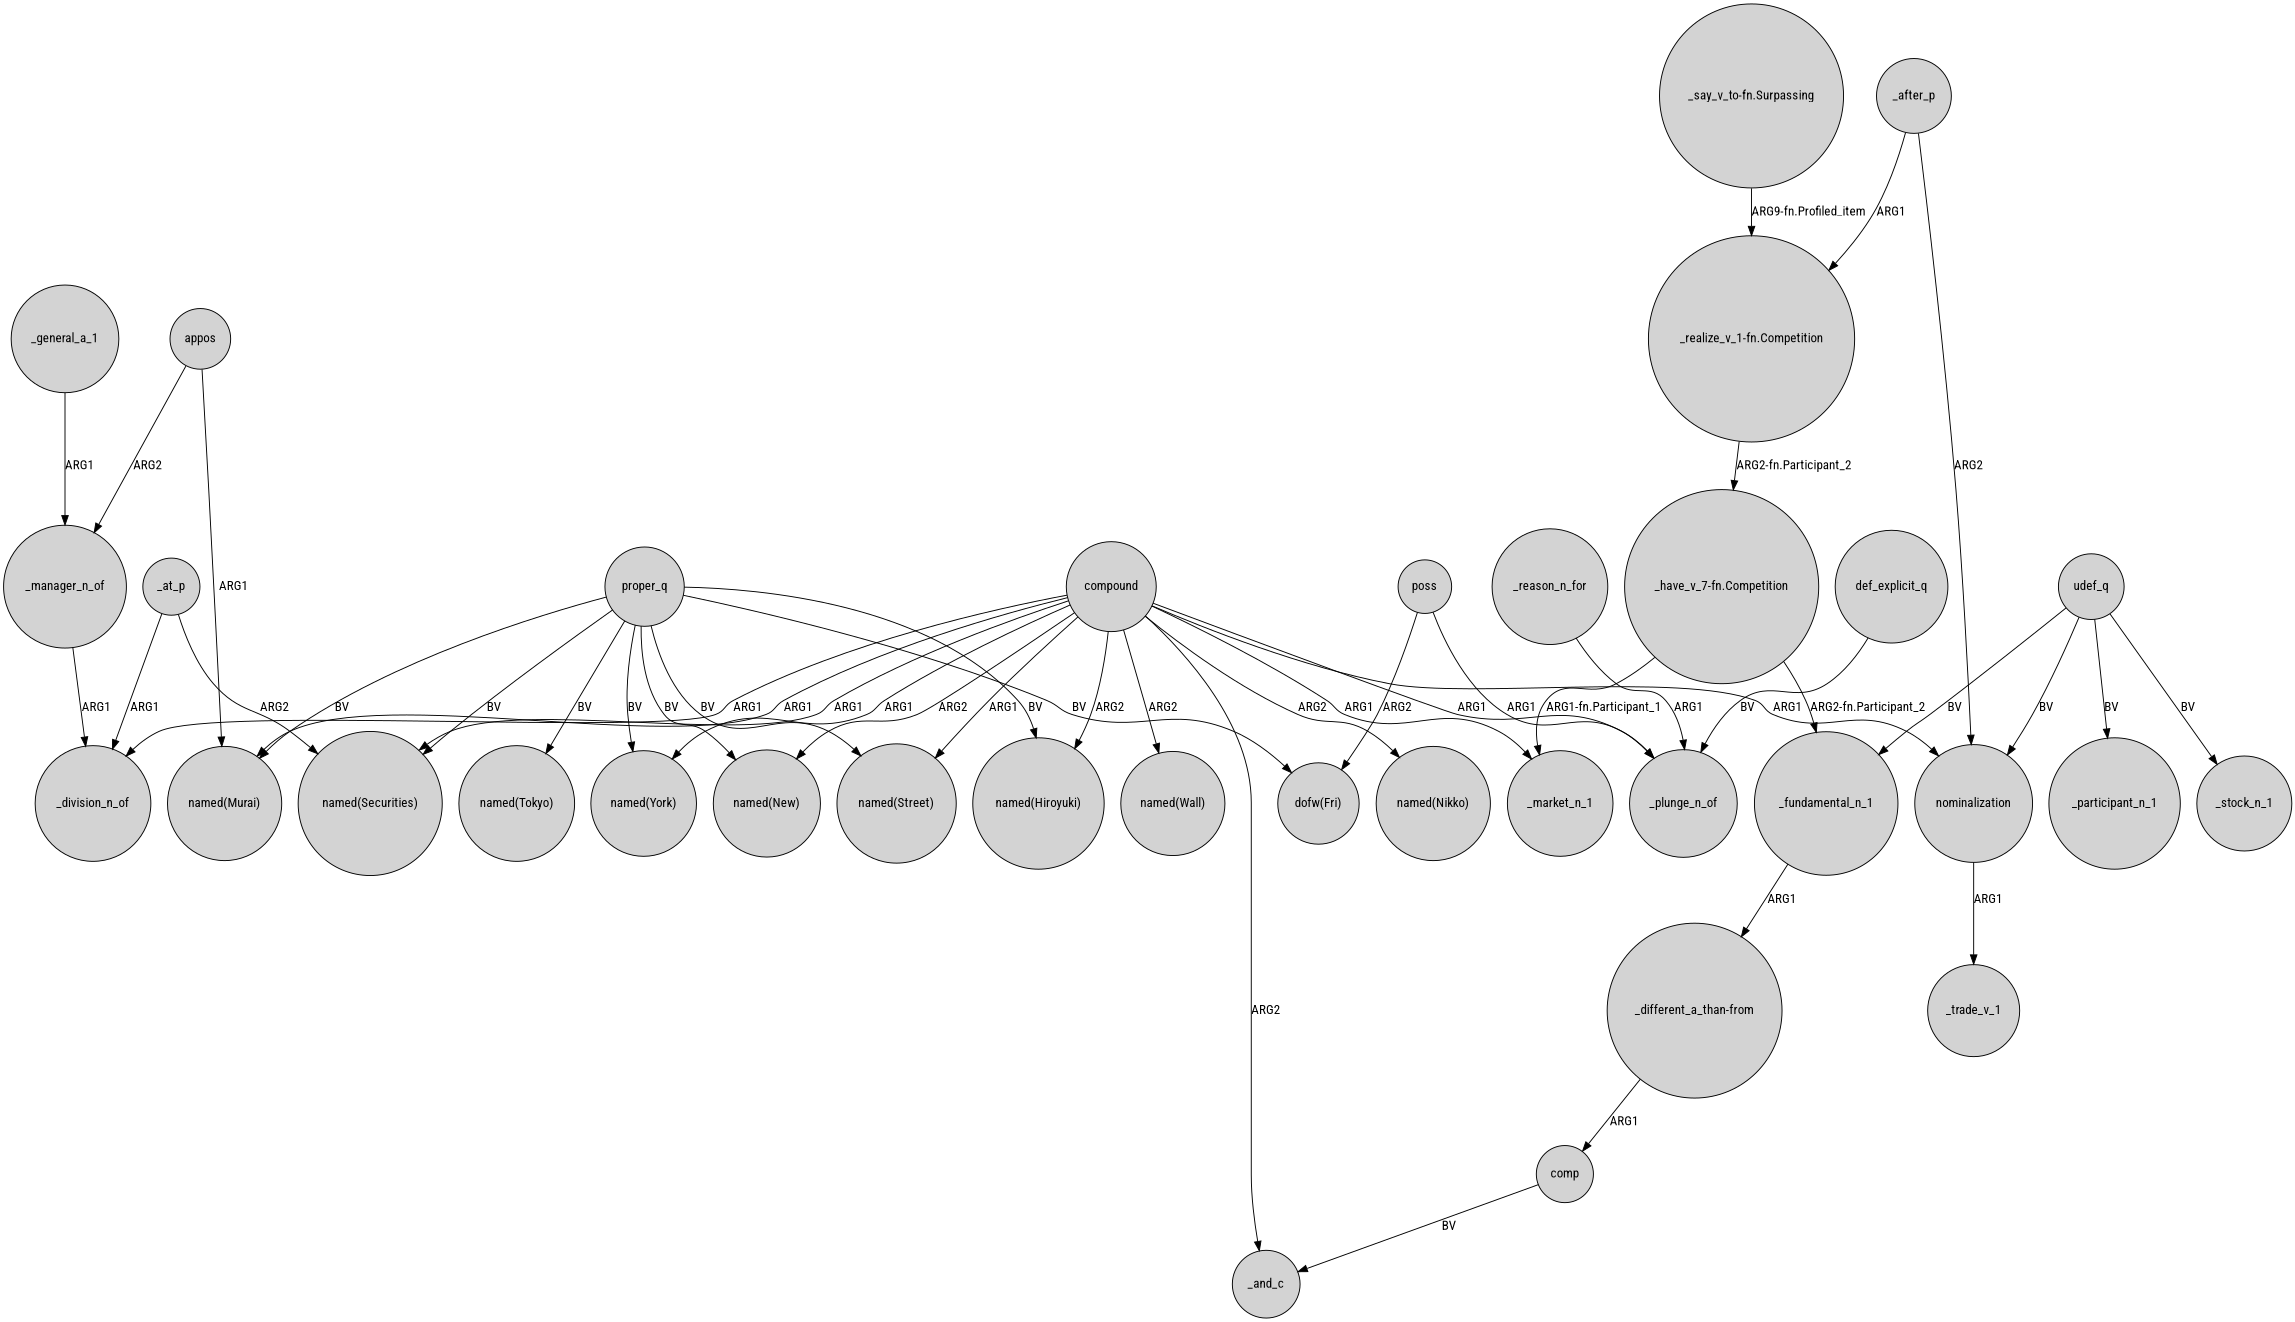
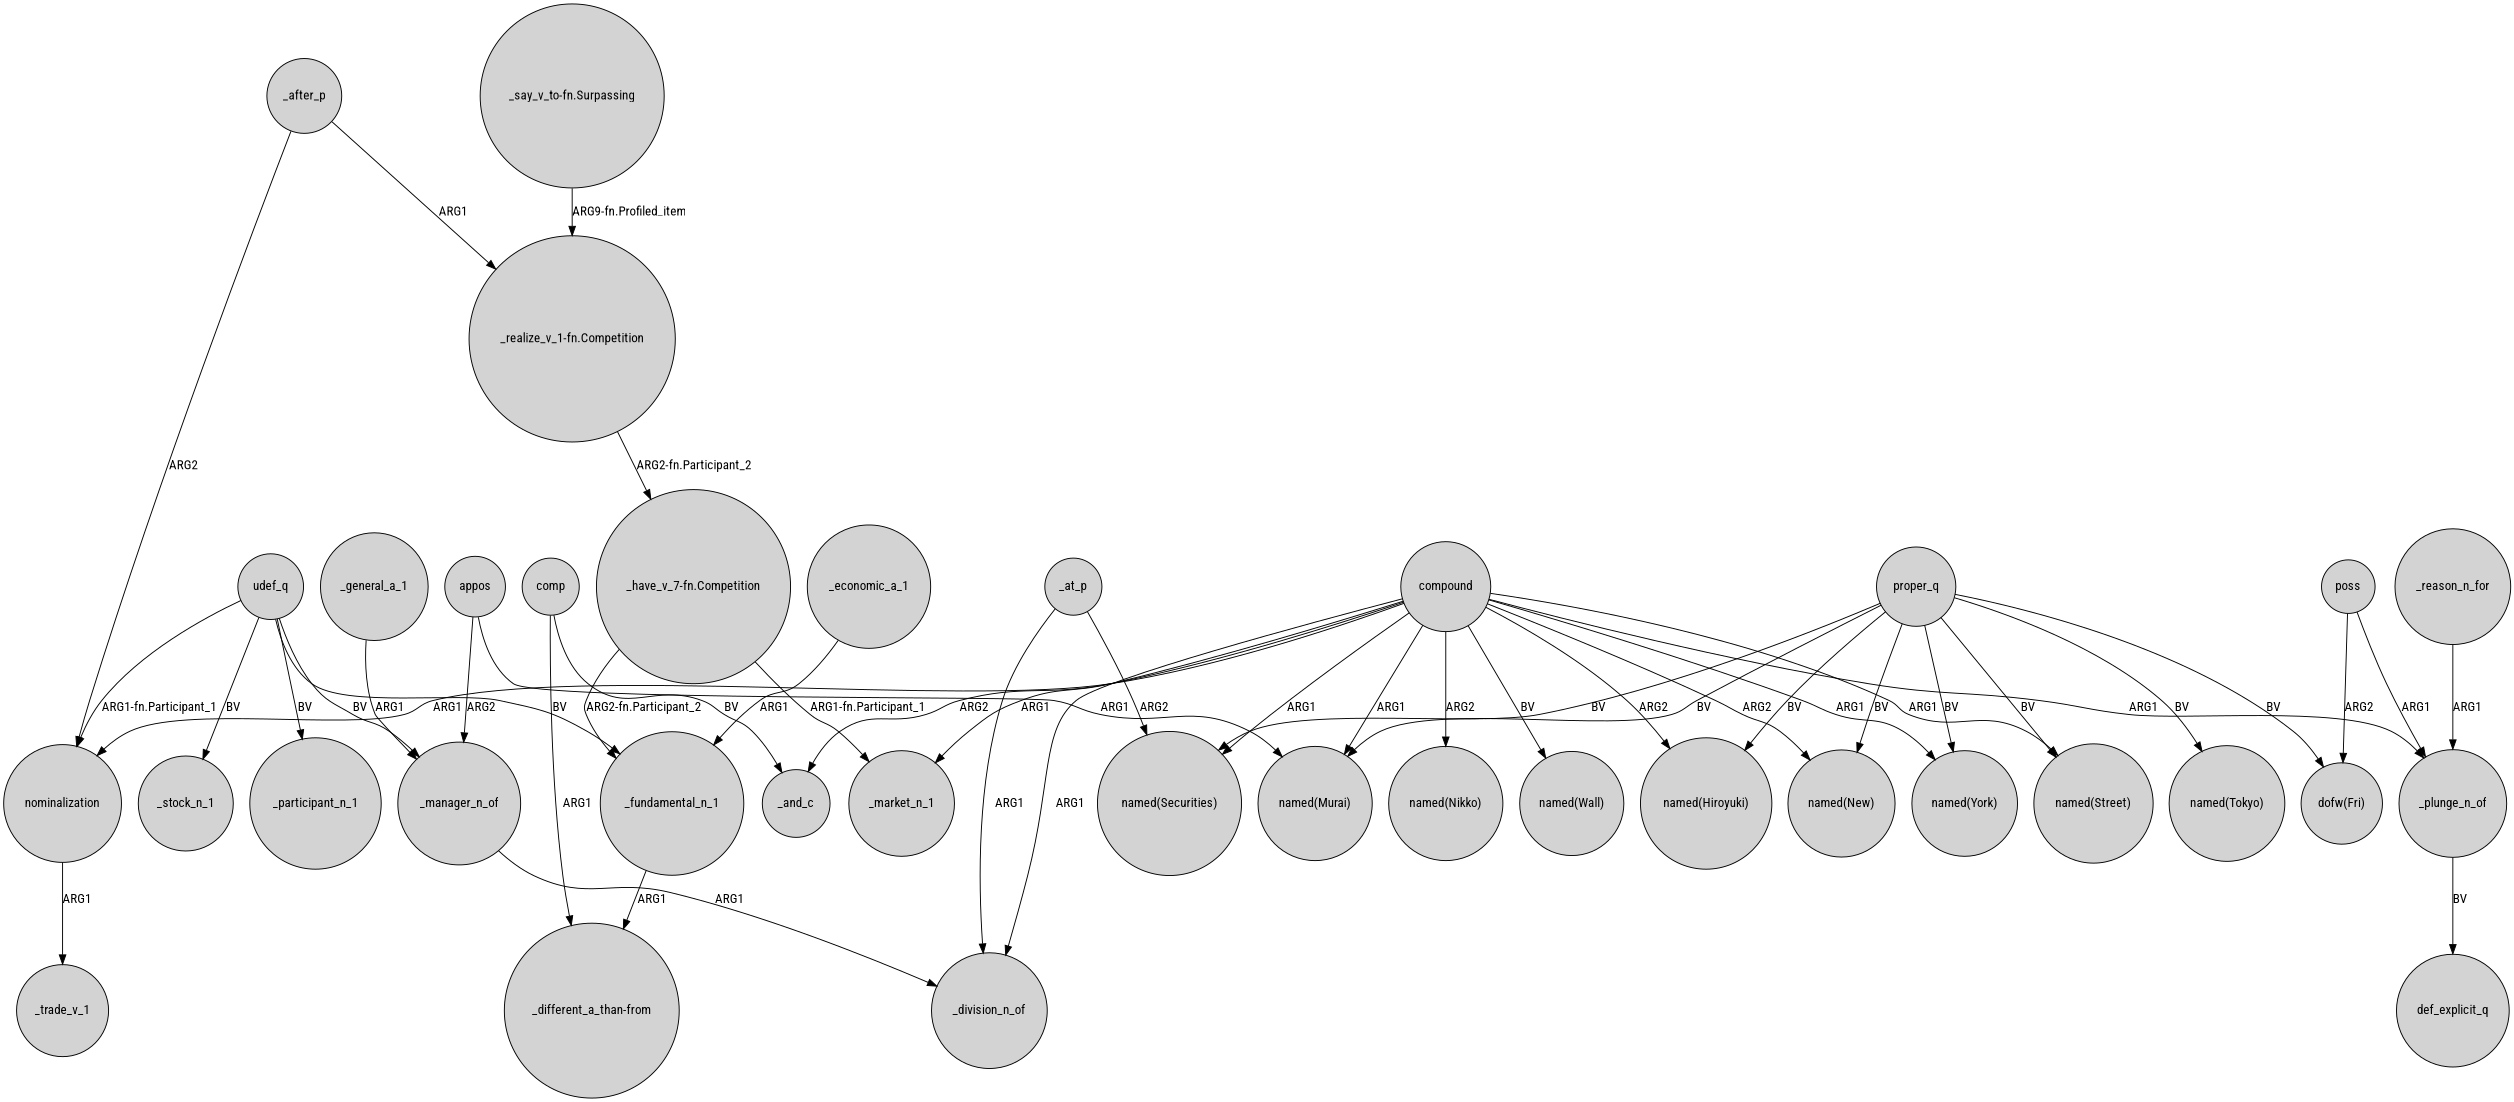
none -> (869, 587)
(1786, 692) -> (2453, 901)
none -> (329, 701)
(1163, 708) -> (1528, 707)
(2046, 708) -> (160, 707)
(1614, 1111) -> (553, 766)
